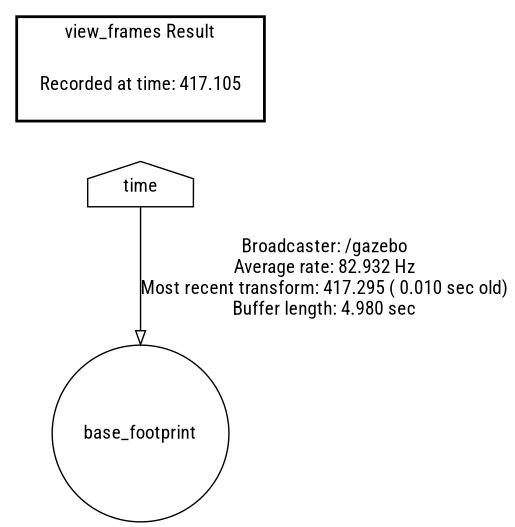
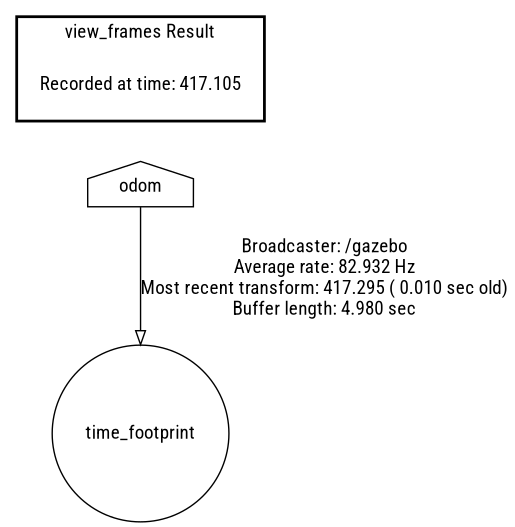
(141, 186) -> (141, 186)
(141, 434) -> (141, 434)
